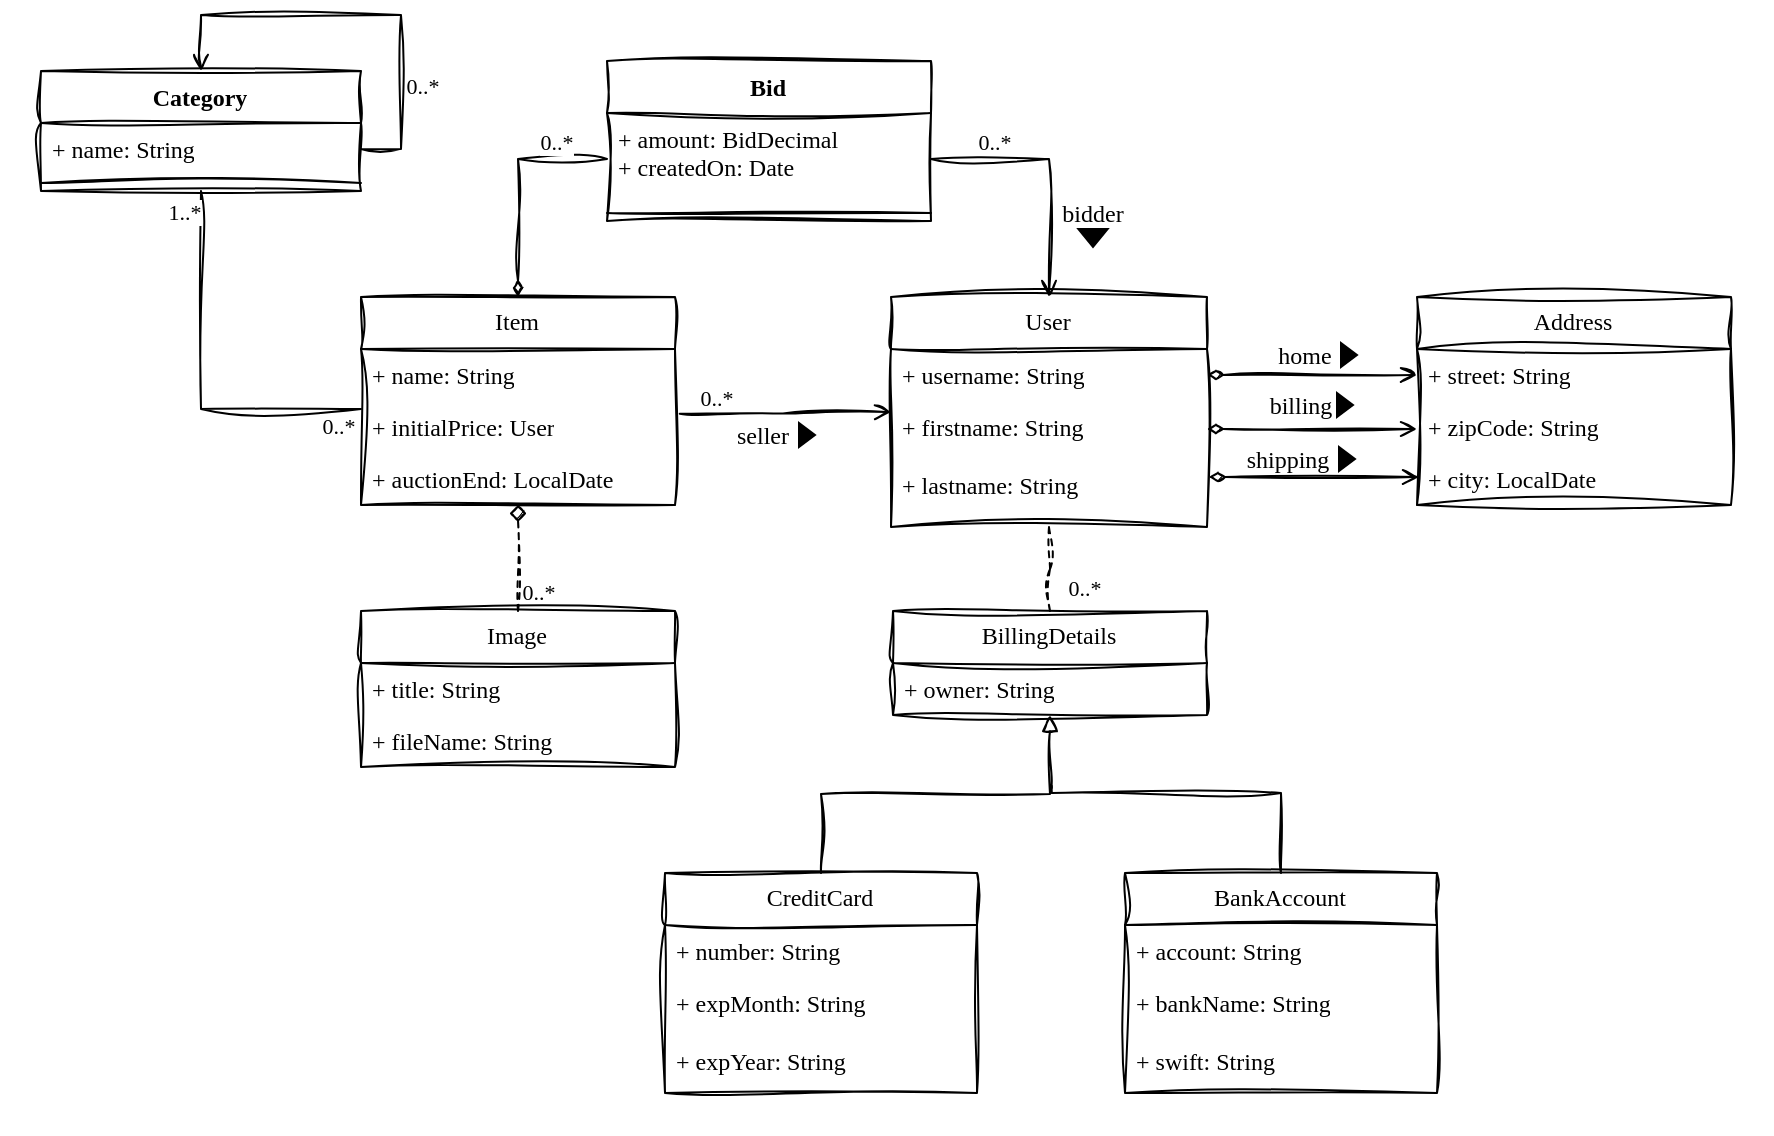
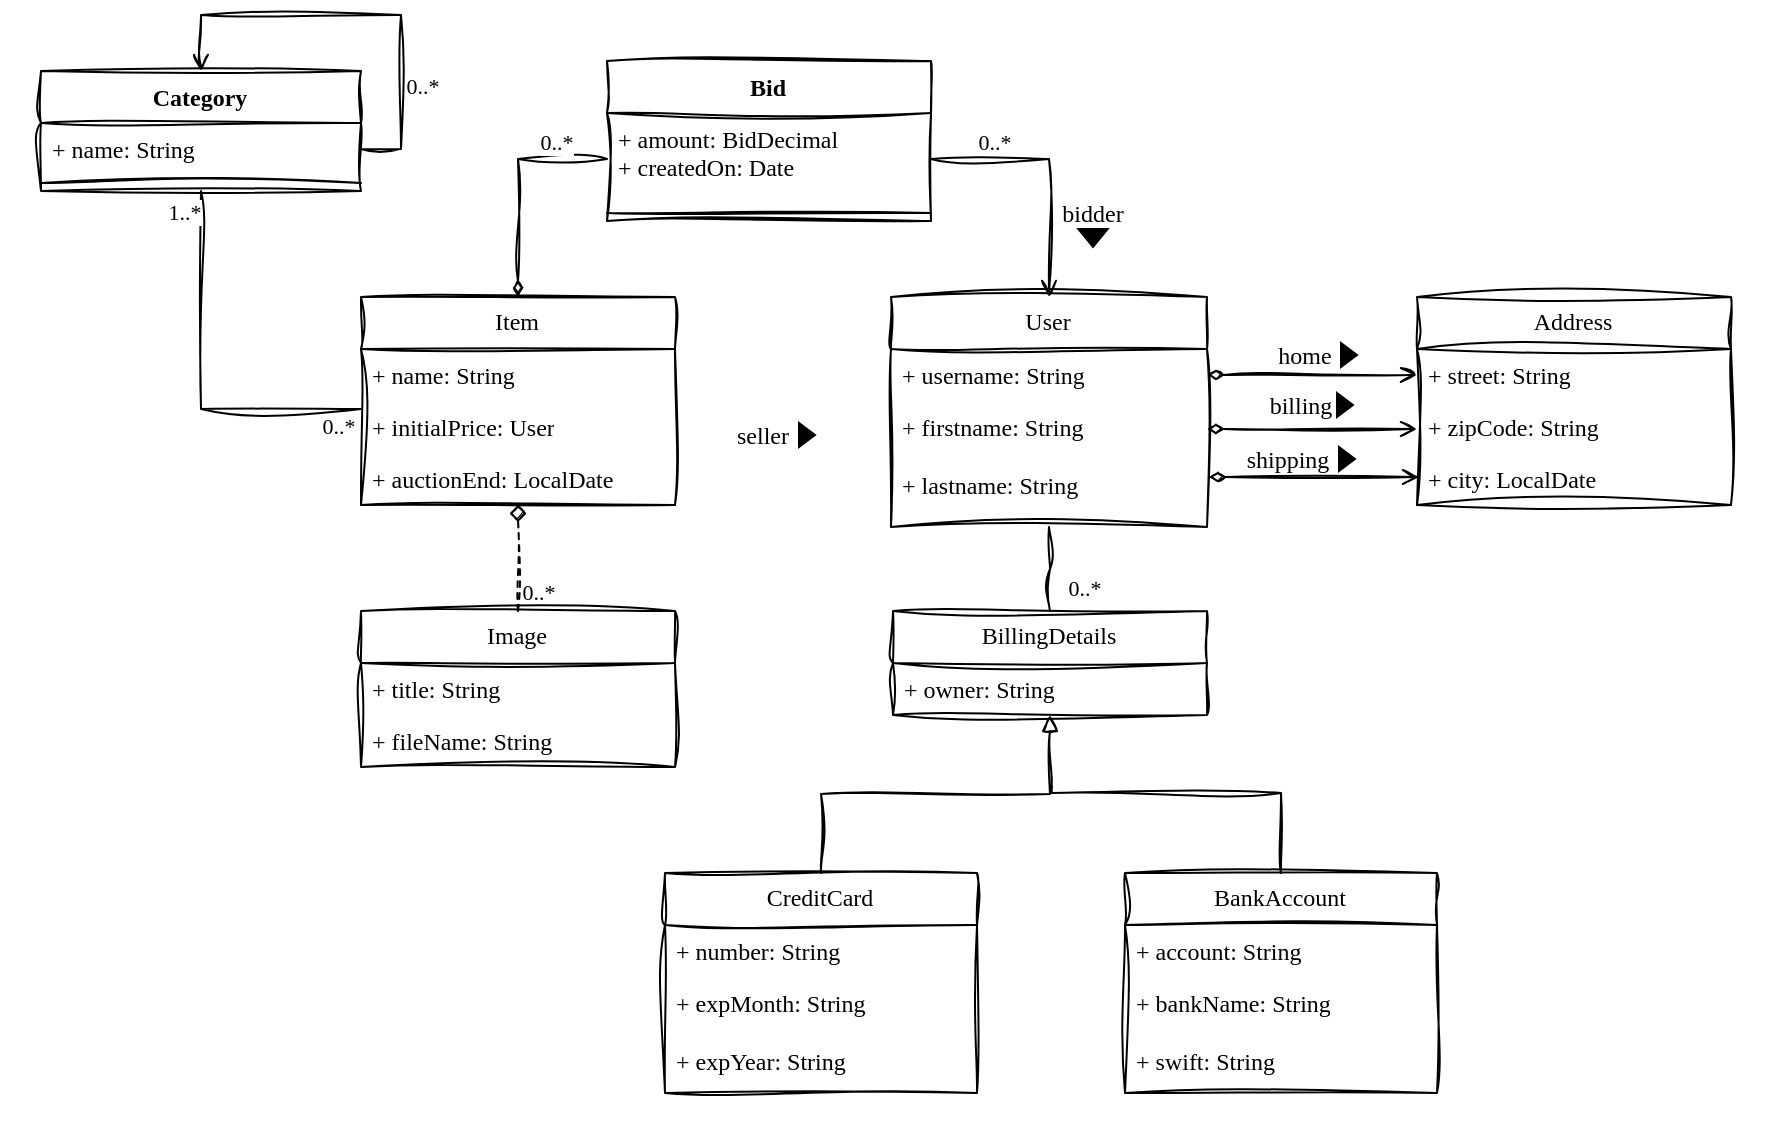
(783, 414) -> none
(1050, 548) -> (1050, 548)
